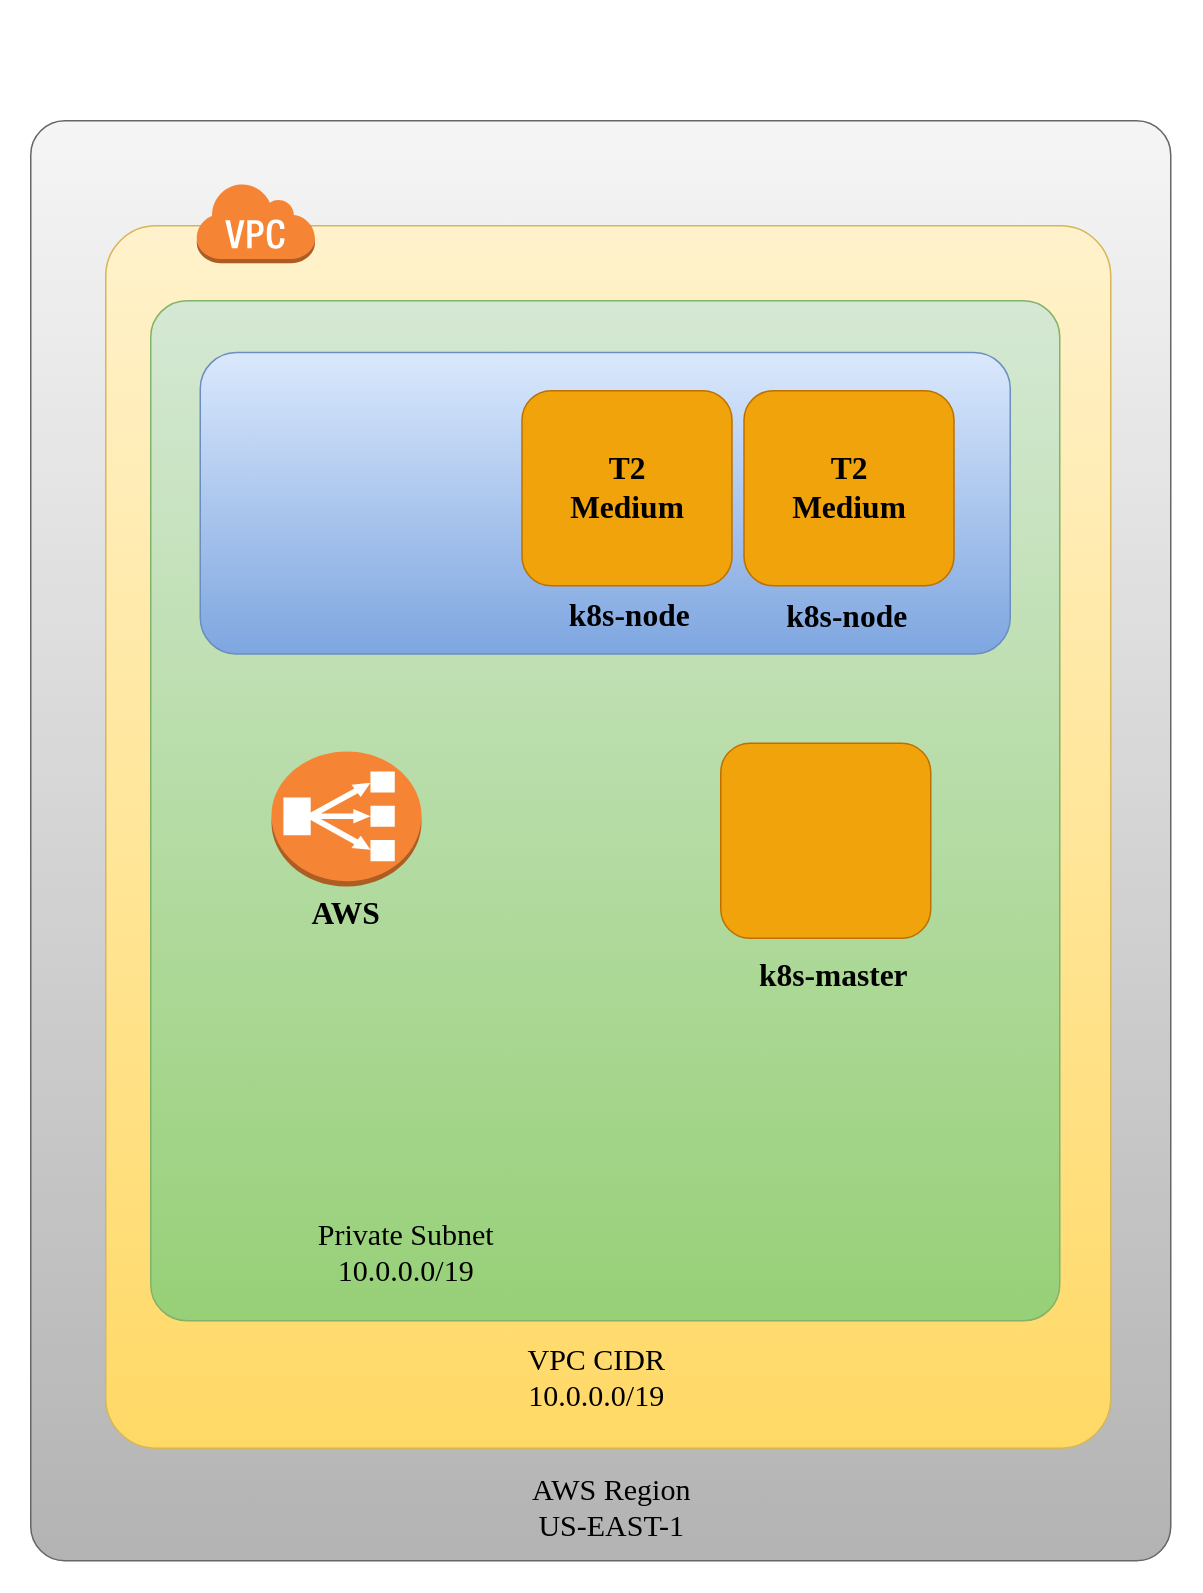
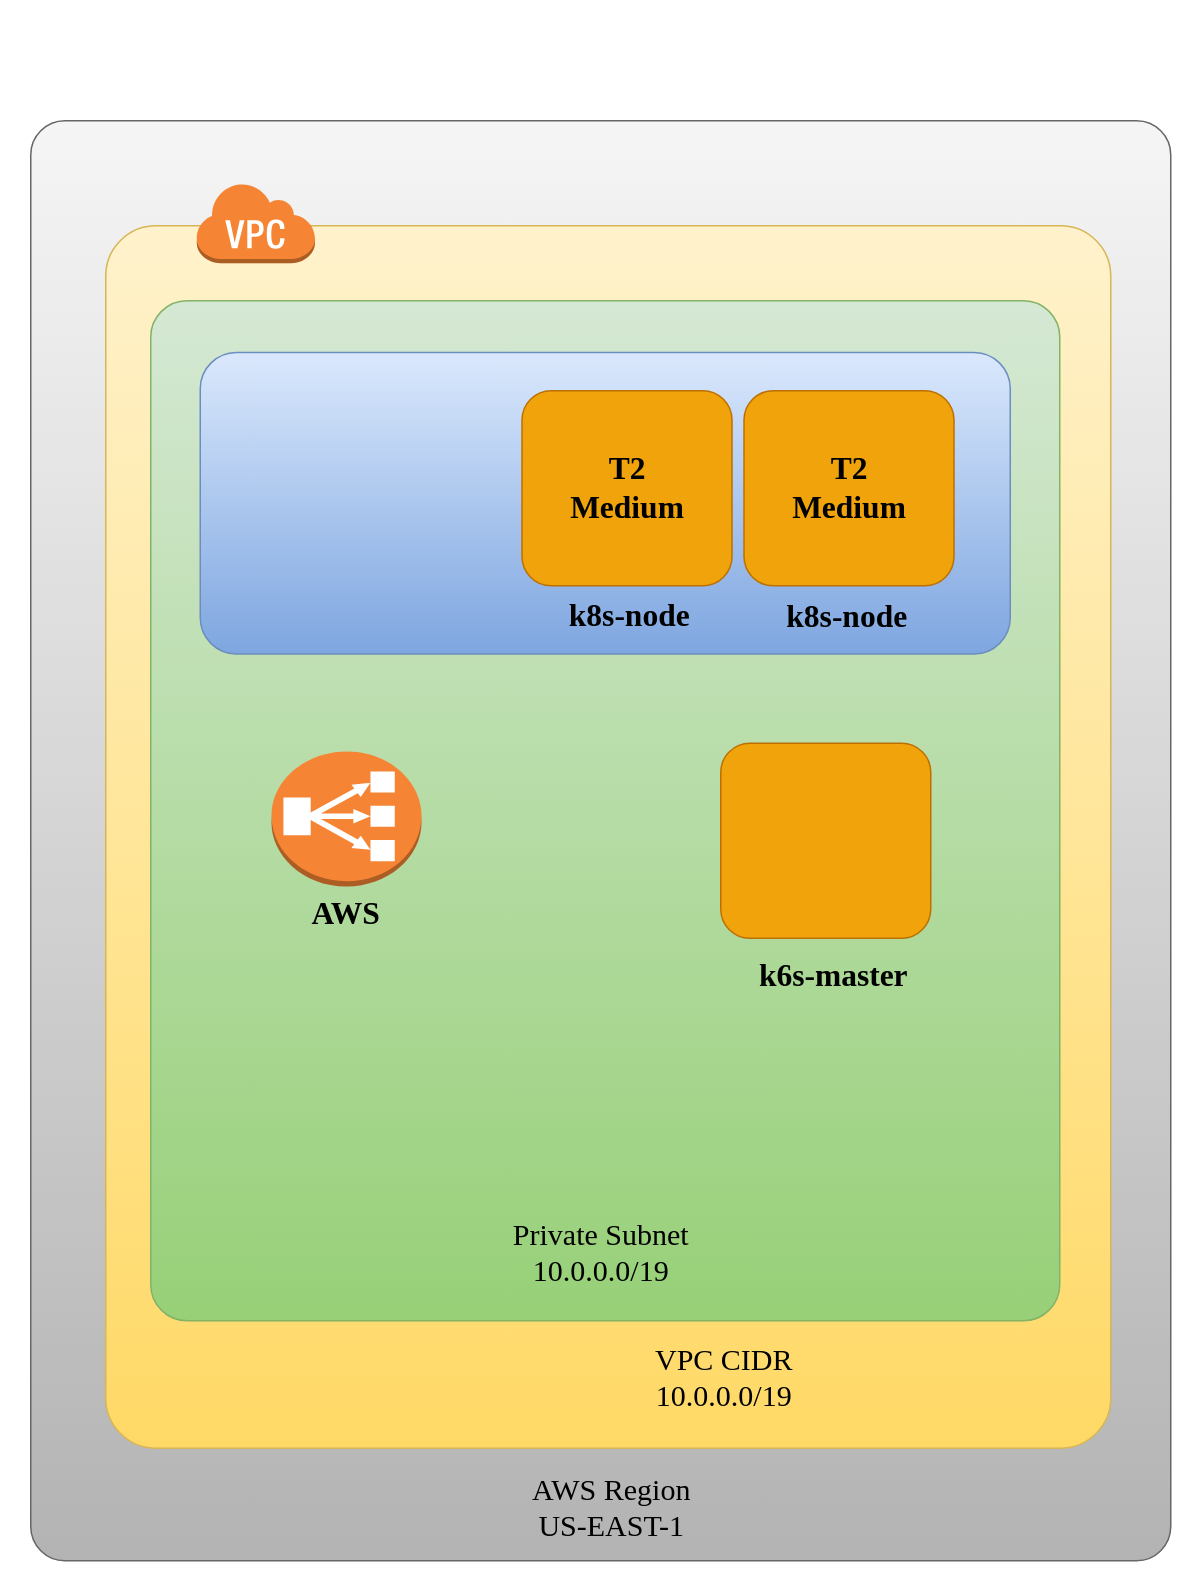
(834, 976) -> (834, 976)
(406, 1251) -> (601, 1251)
(597, 1376) -> (725, 1376)
